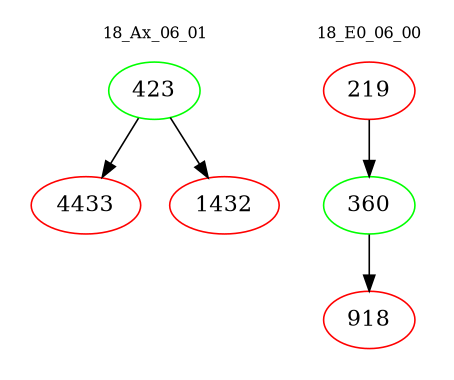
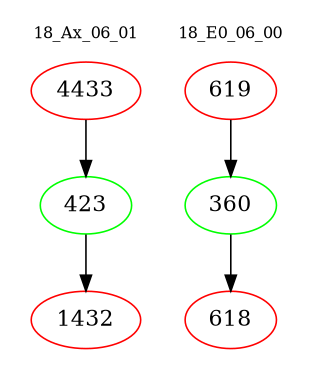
(369, 91) -> (231, 91)
(125, 141) -> (86, 140)
(369, 320) -> (231, 320)
